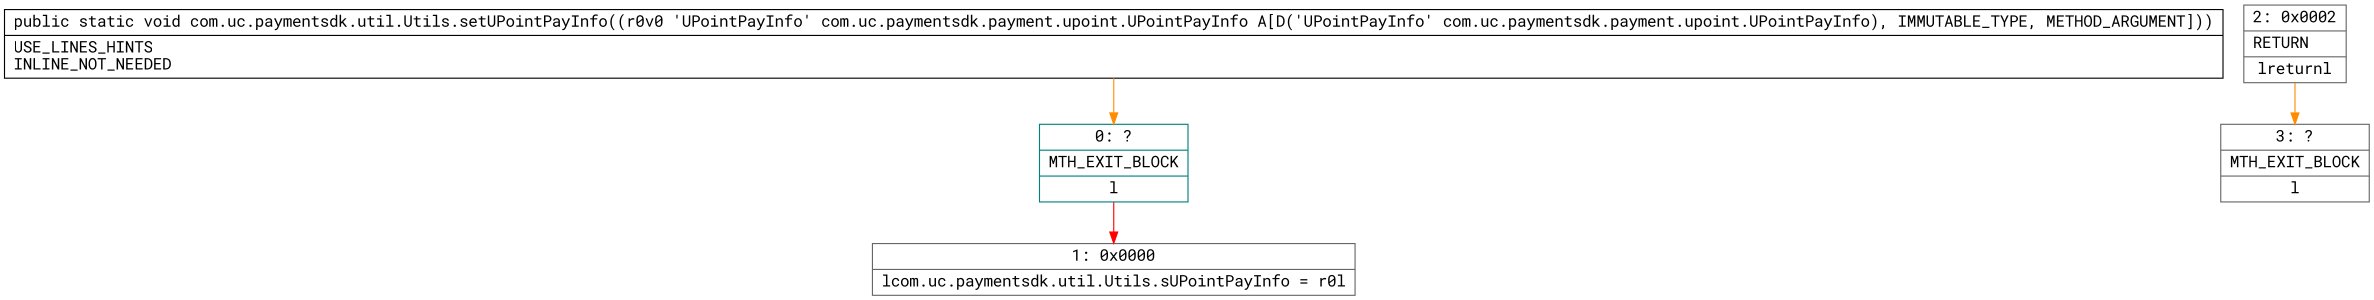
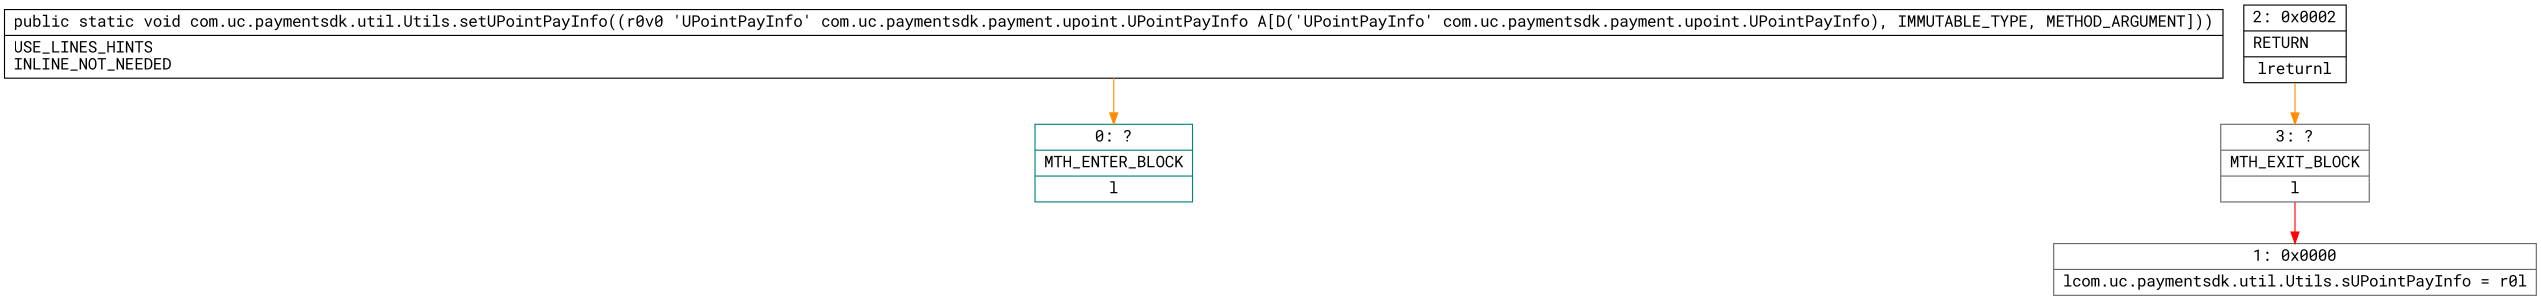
(2295, 44) -> (2295, 44)
(1114, 163) -> (1114, 163)
(1114, 217) -> (2295, 217)
